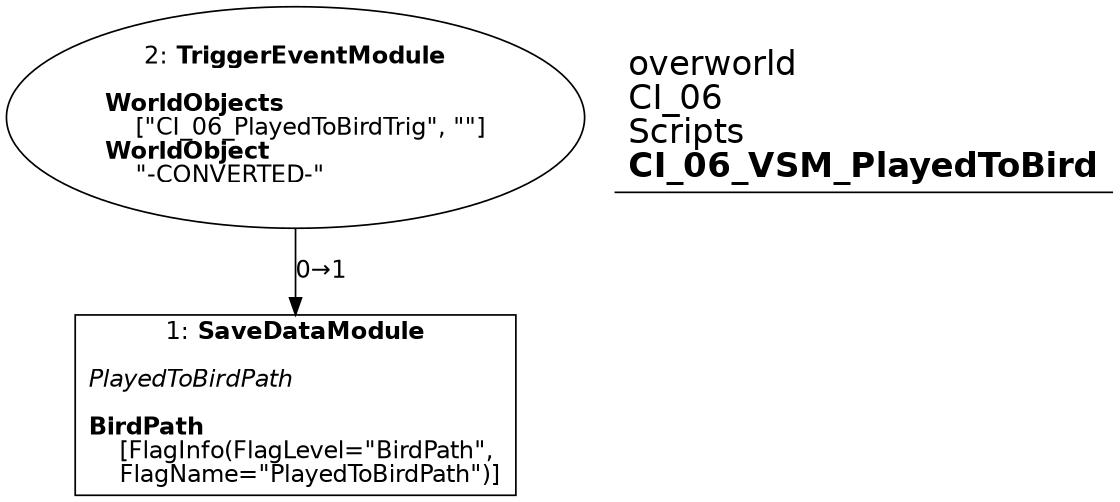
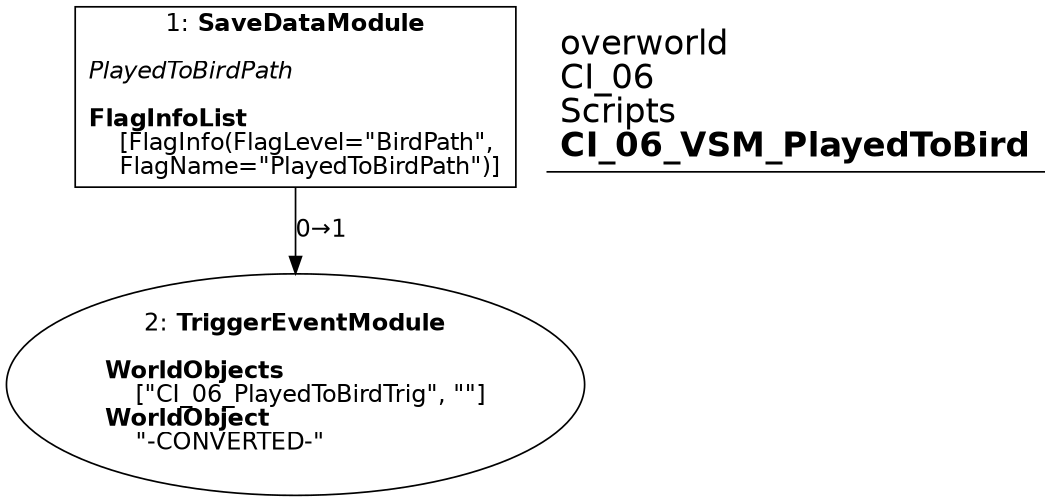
(296, 263) -> (296, 222)
(147, 427) -> (169, 119)
